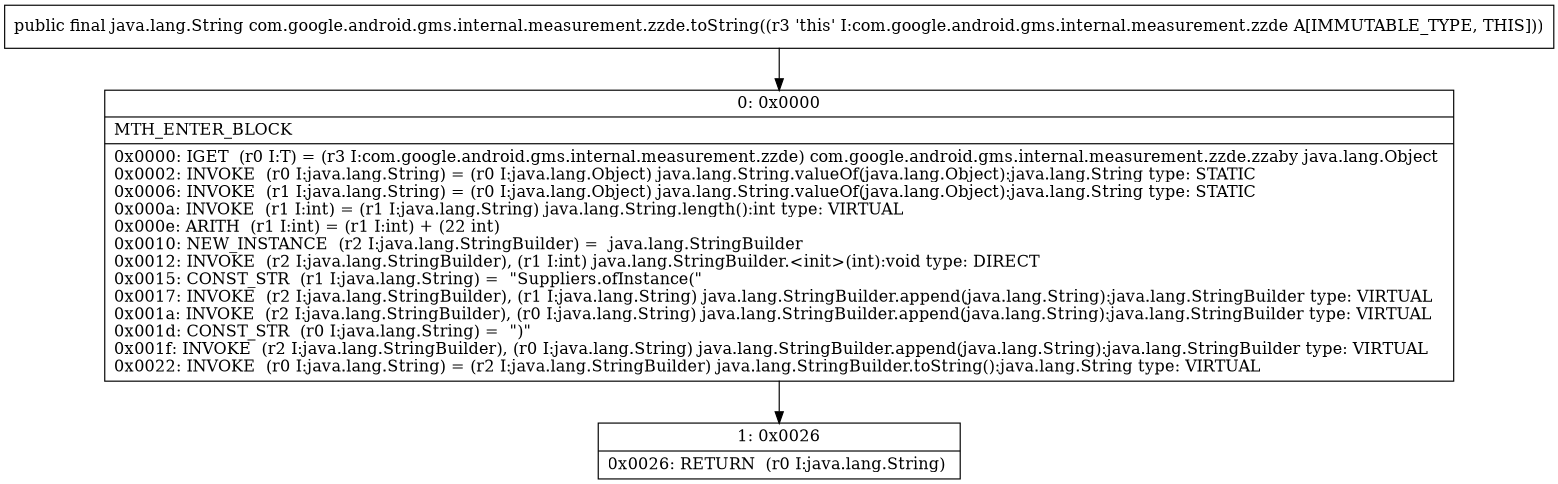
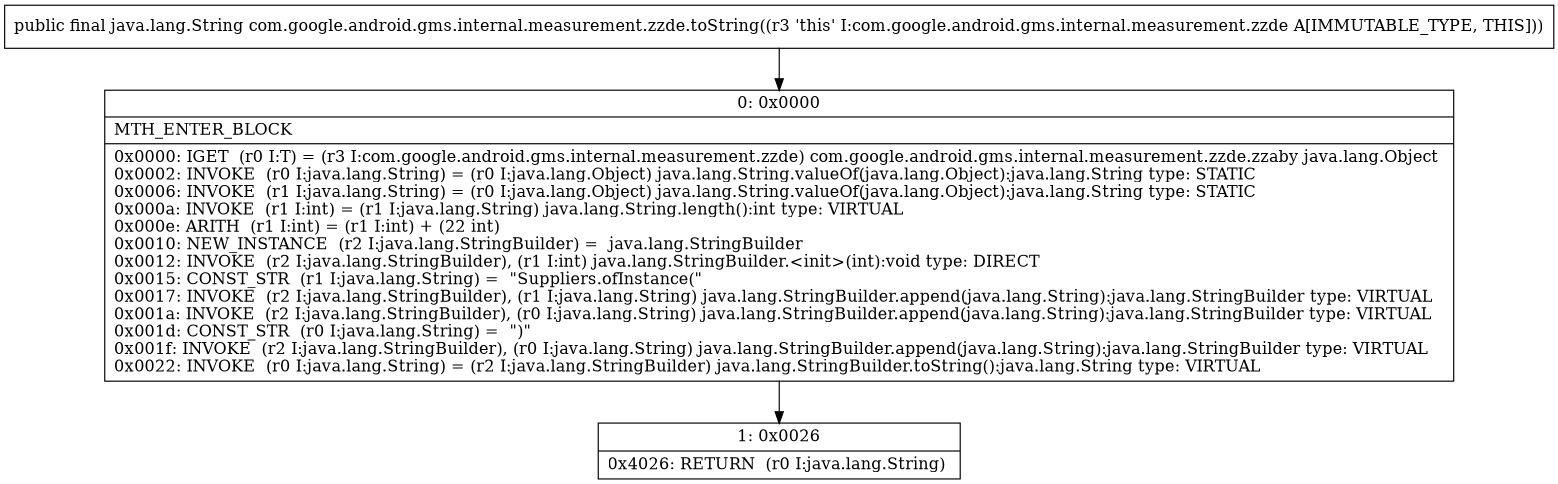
(779, 464) -> (779, 464)
